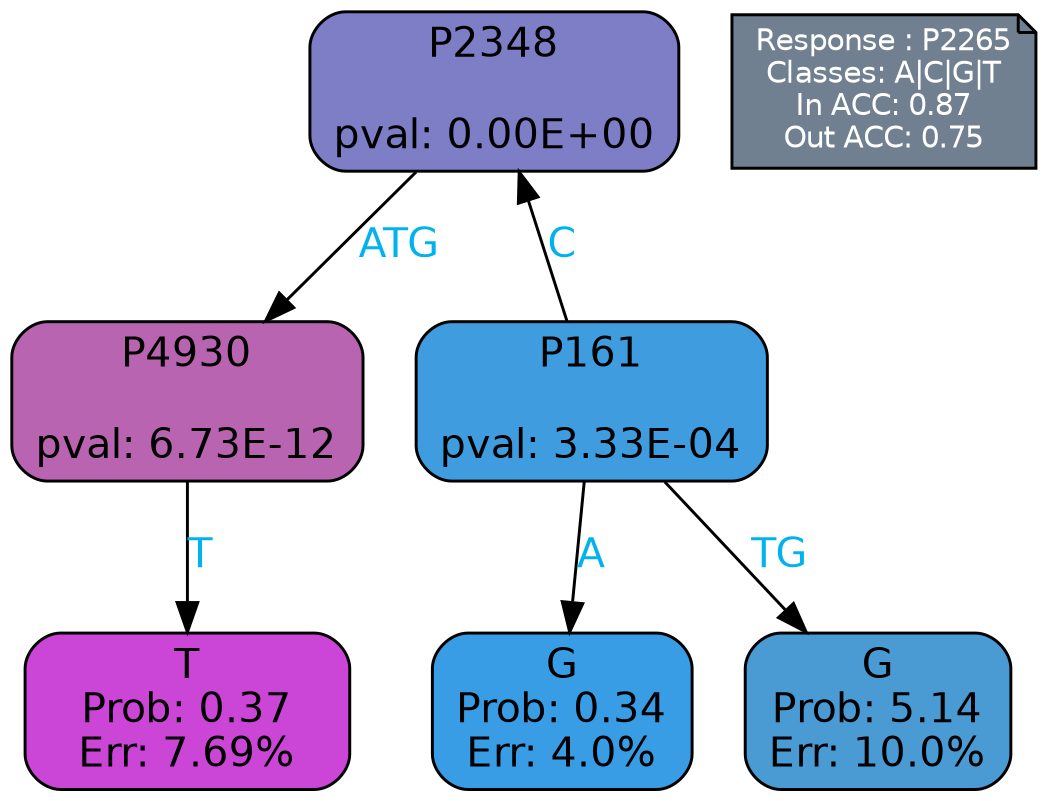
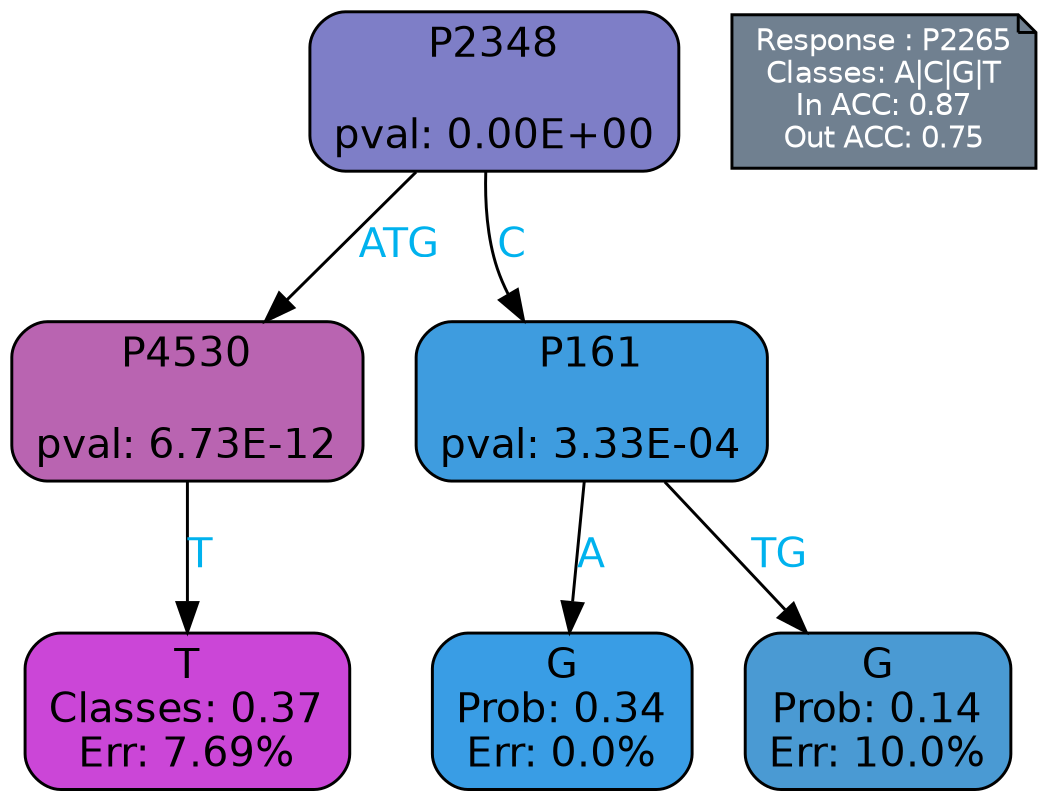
(548, 261) -> (489, 234)
(187, 401) -> (187, 401)
(187, 711) -> (187, 711)
(562, 711) -> (562, 711)
(878, 711) -> (878, 711)
